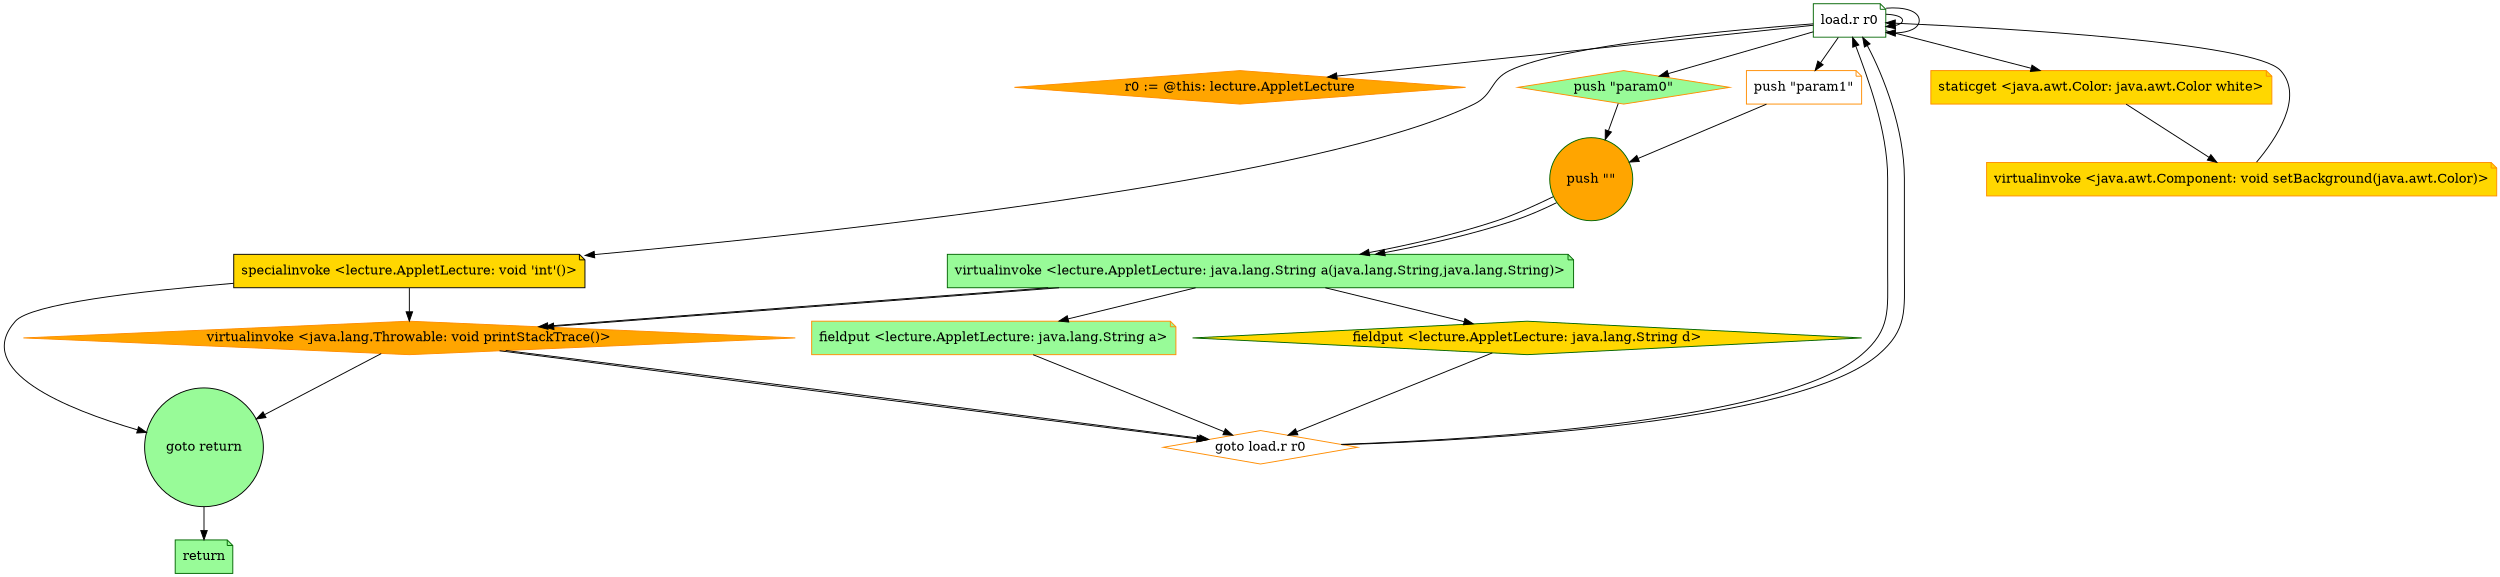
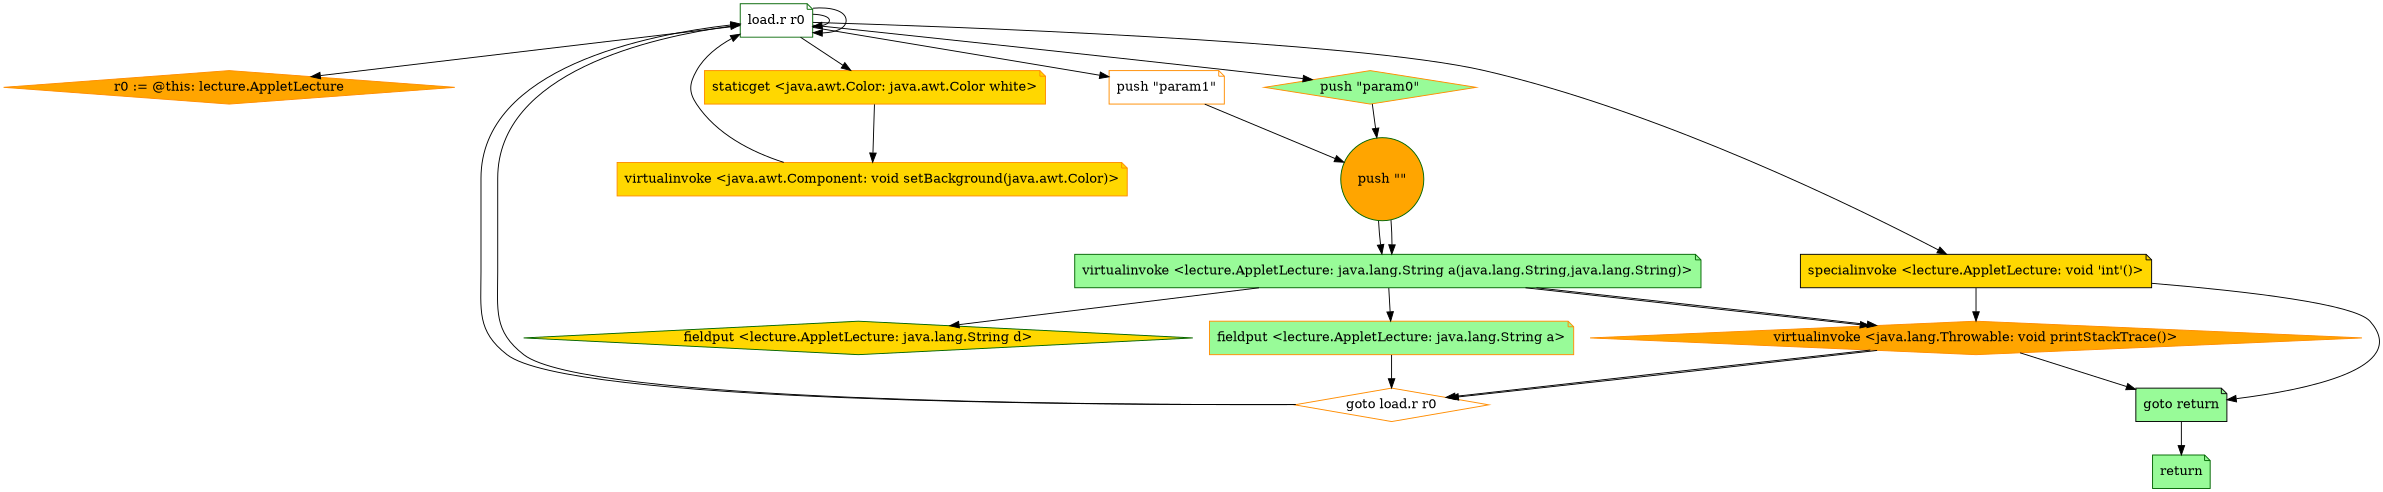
(1395, 392) -> none
(204, 447) -> (2181, 405)
